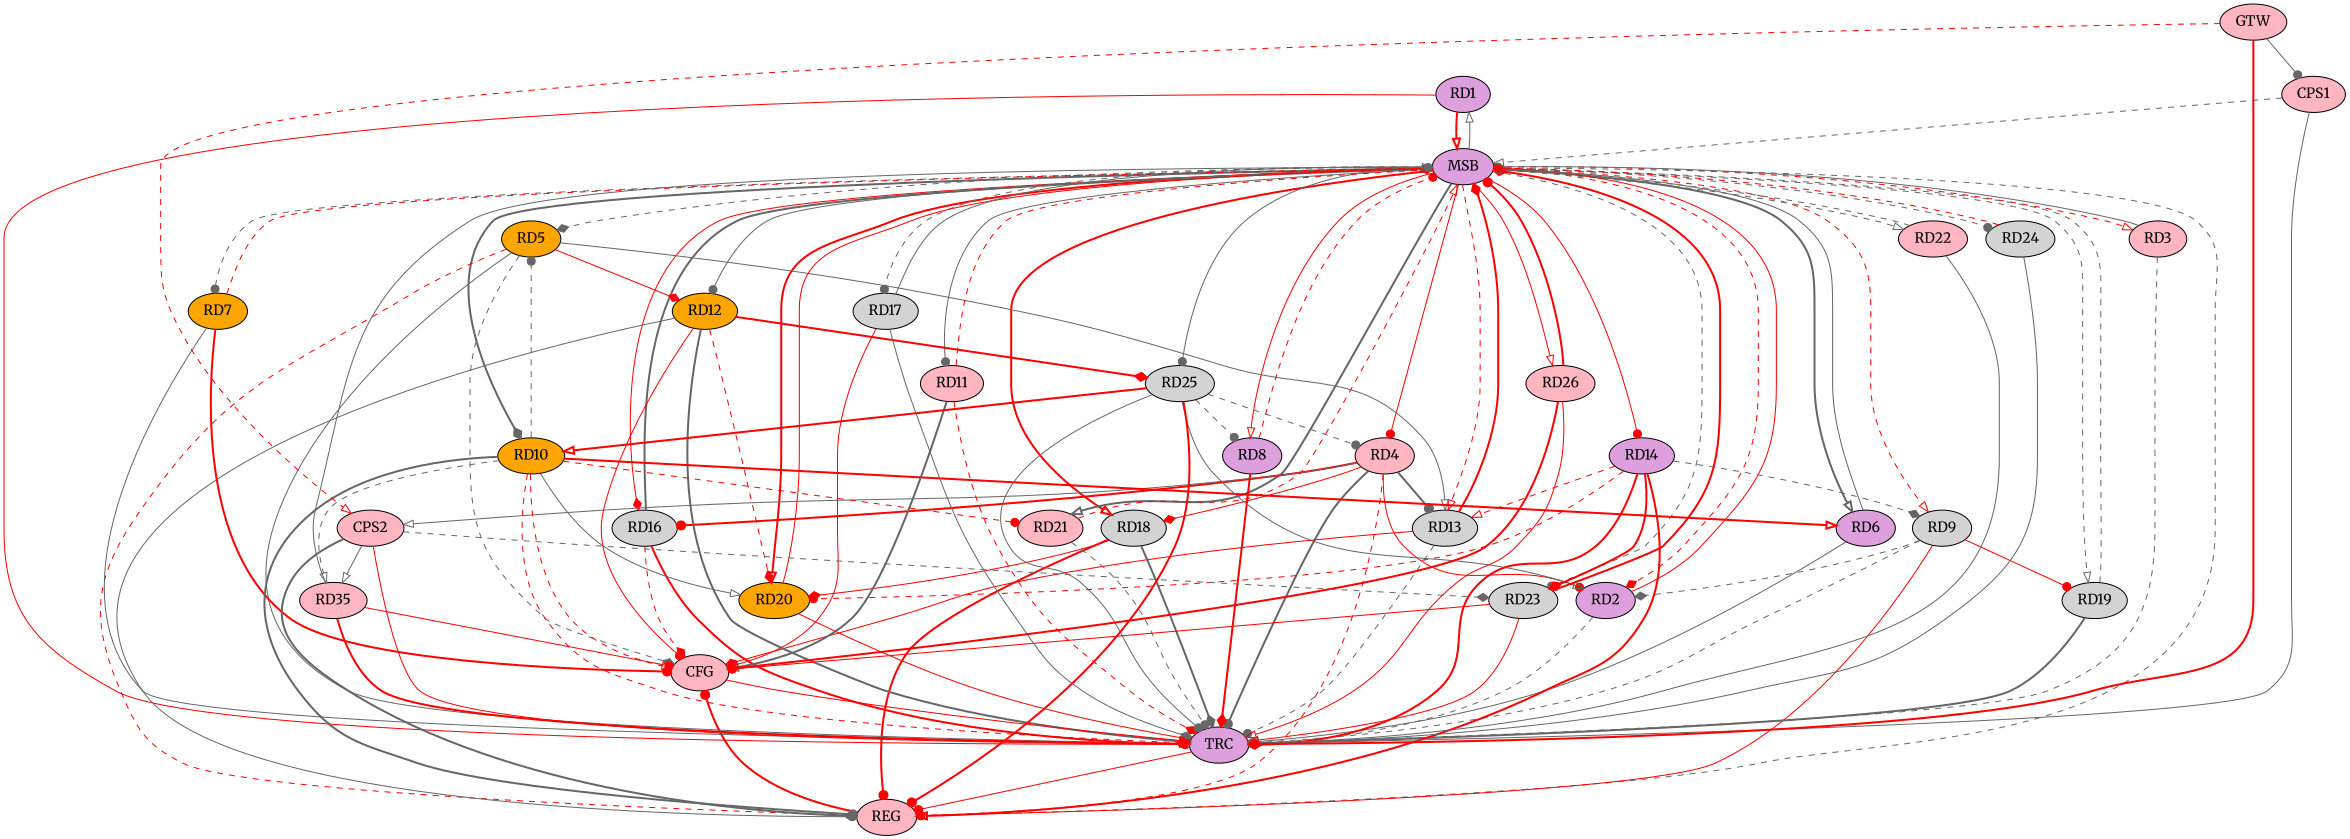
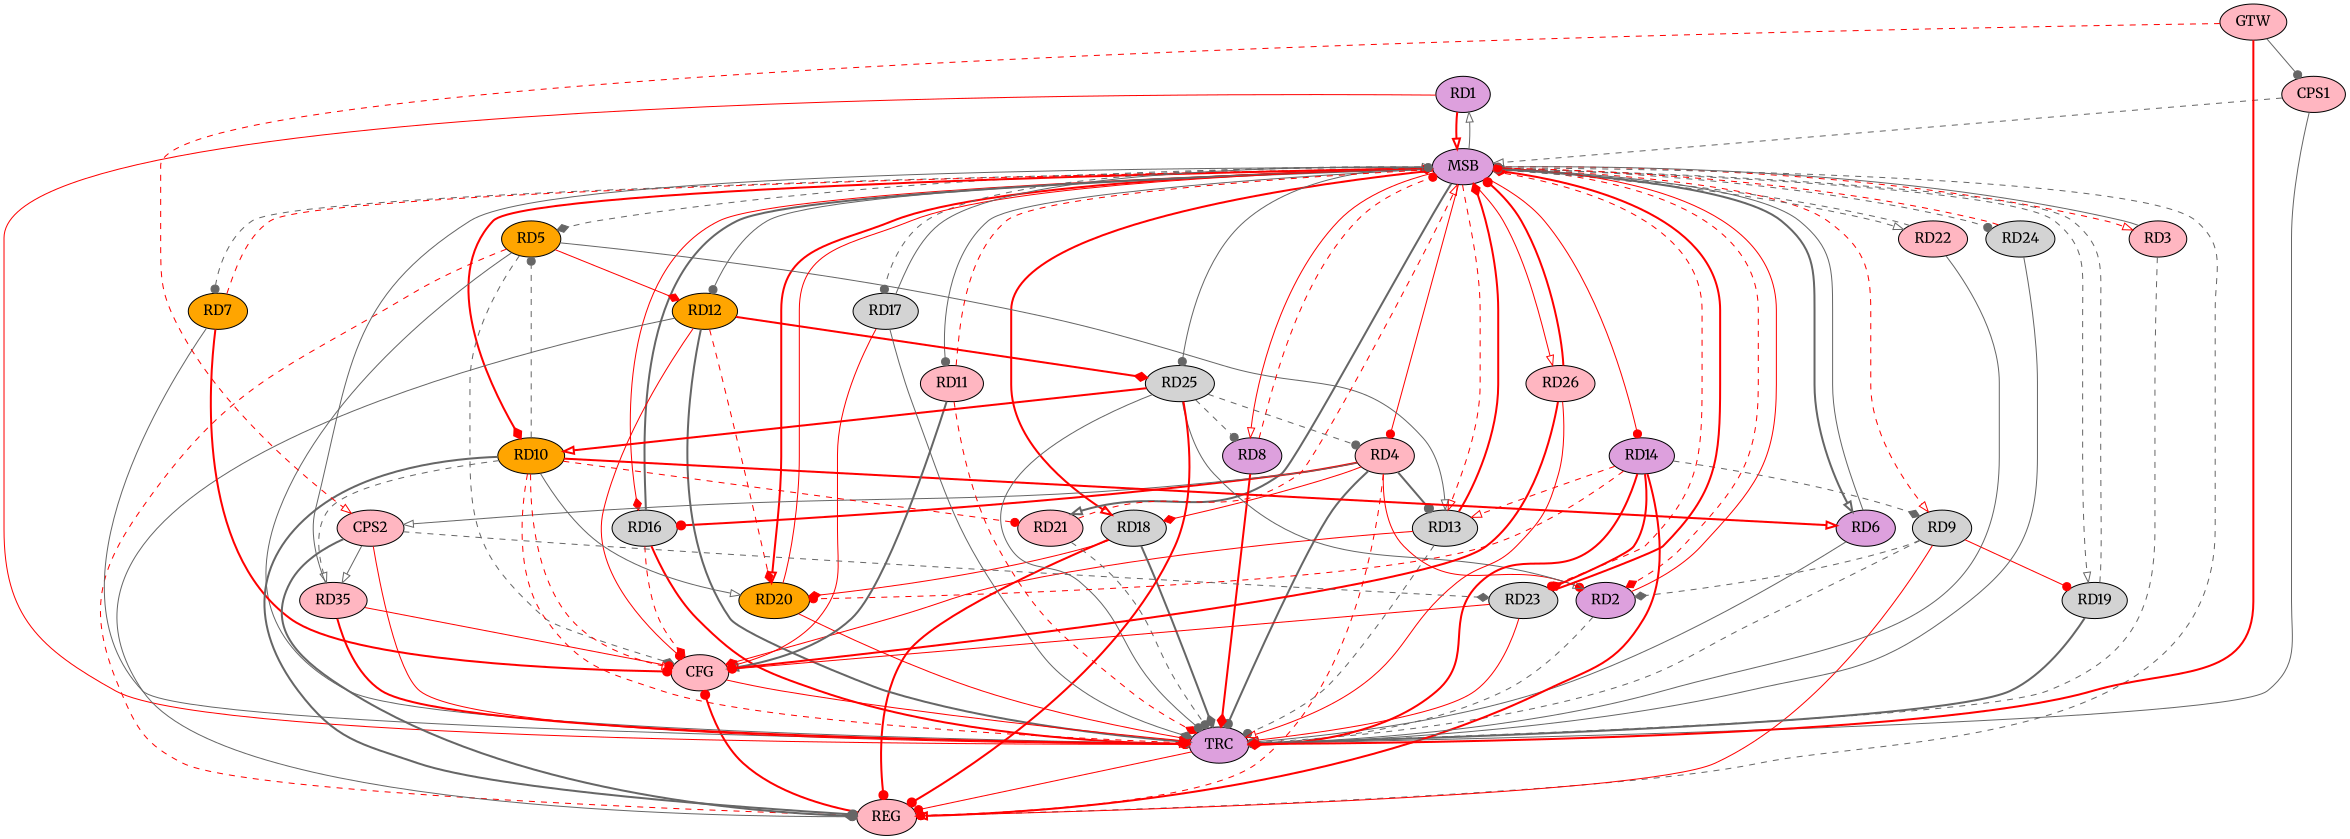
(705, 193) -> (705, 193)
(1702, 350) -> (1702, 350)
